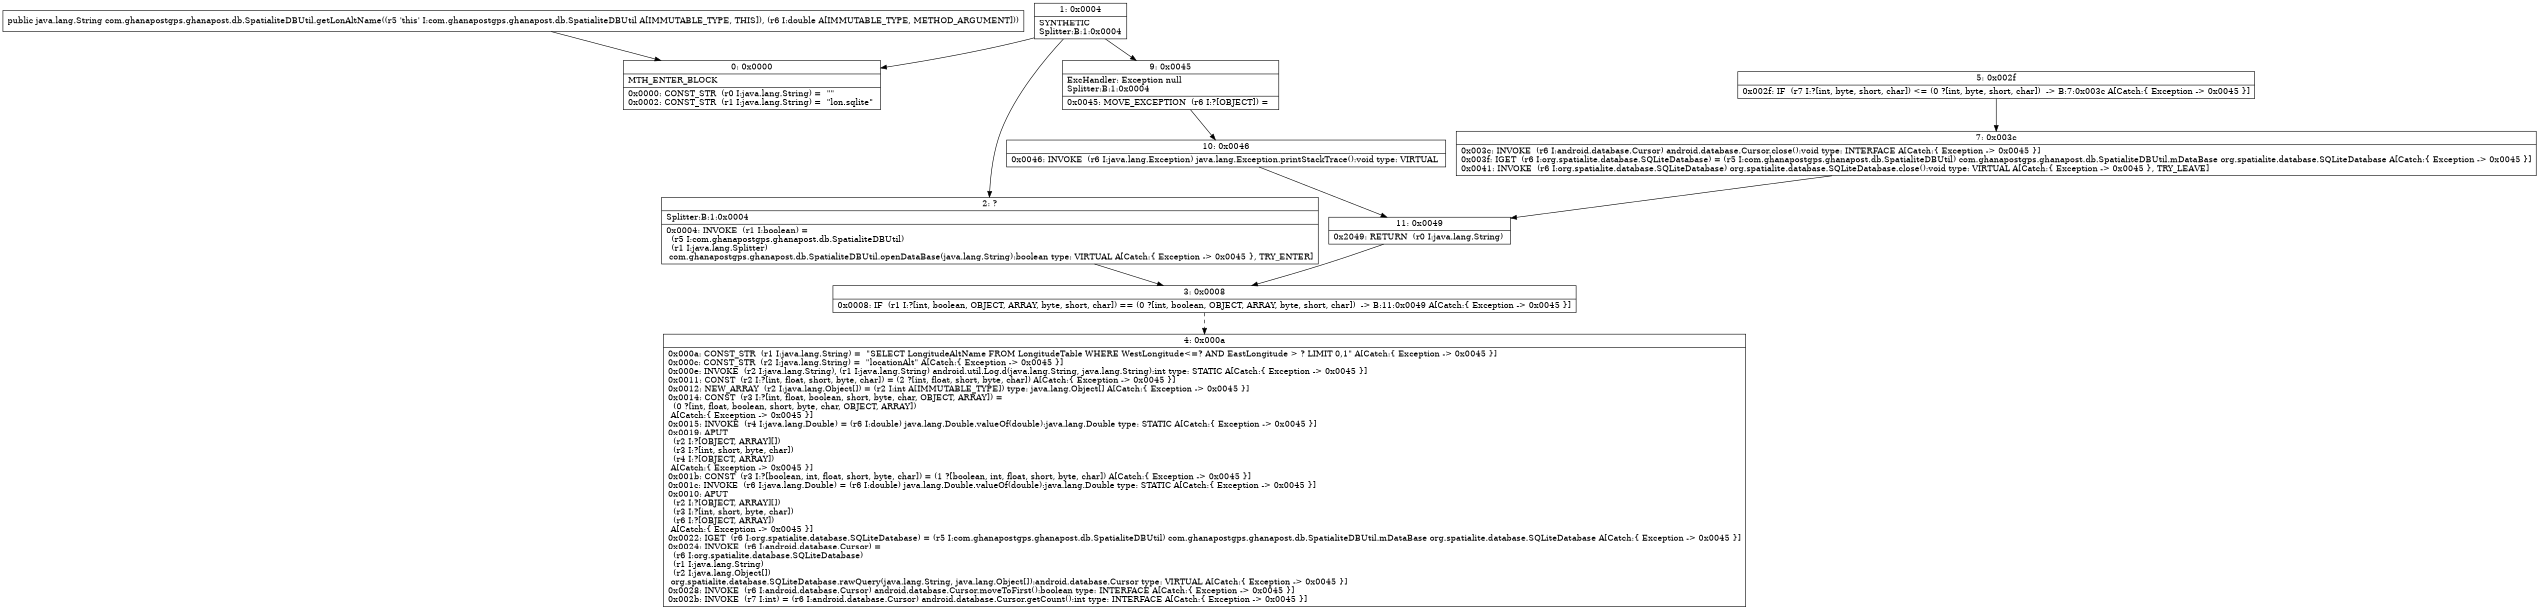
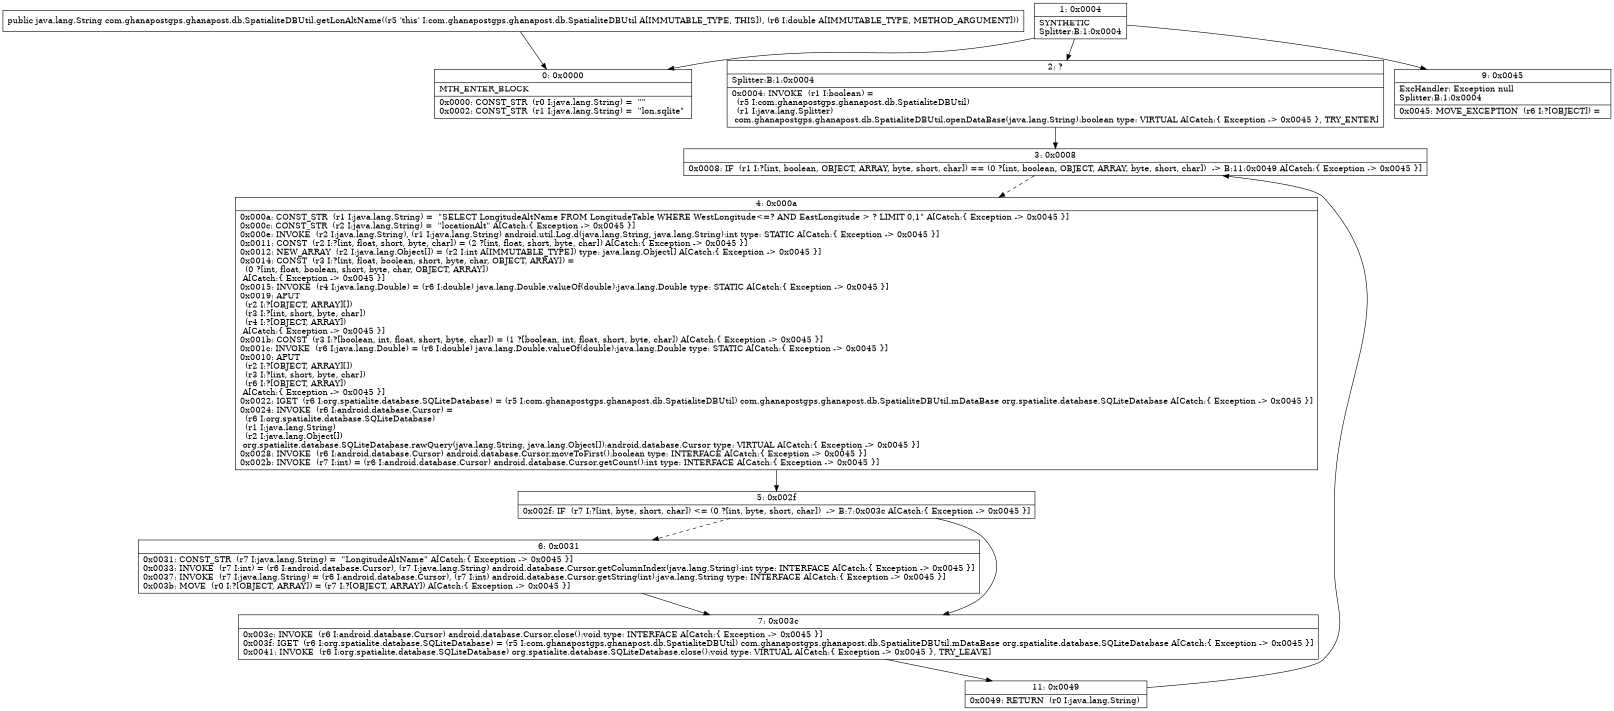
(1226, 153) -> none
(1420, 237) -> (1056, 701)
none -> (777, 478)
none -> (559, 567)
